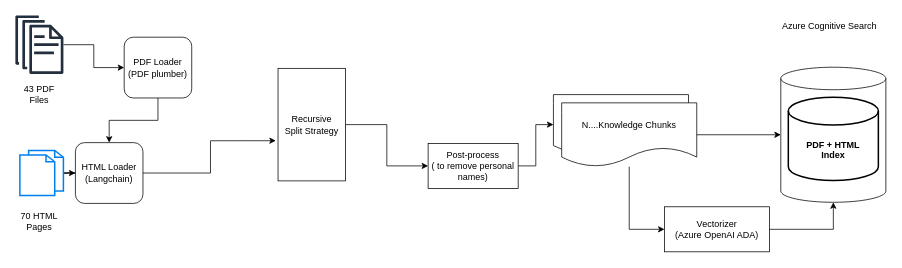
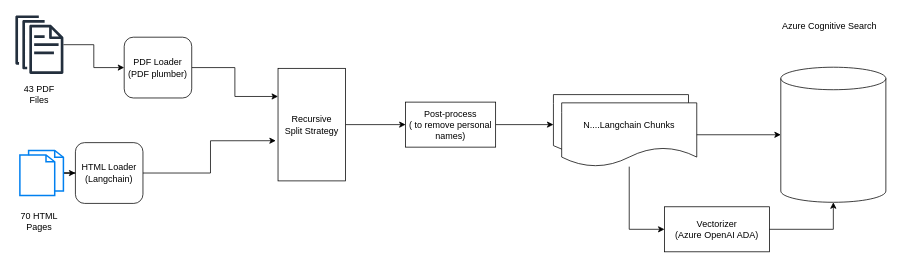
(126, 120) -> (214, 68)
(629, 125) -> (629, 125)
(833, 139) -> none
(473, 166) -> (450, 125)
